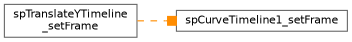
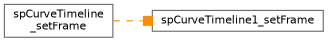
(71, 21) -> (59, 21)
